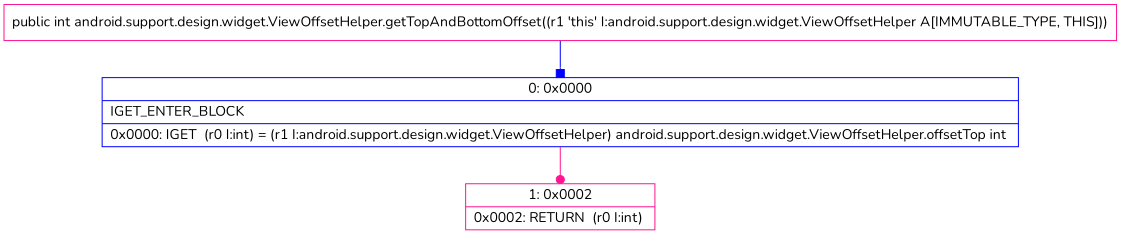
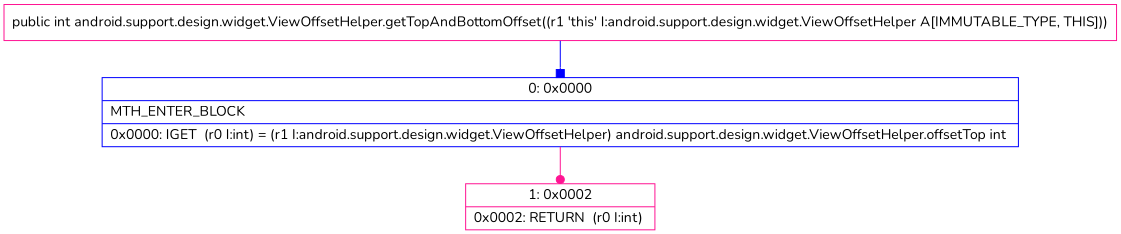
(178, 112) -> (178, 112)
